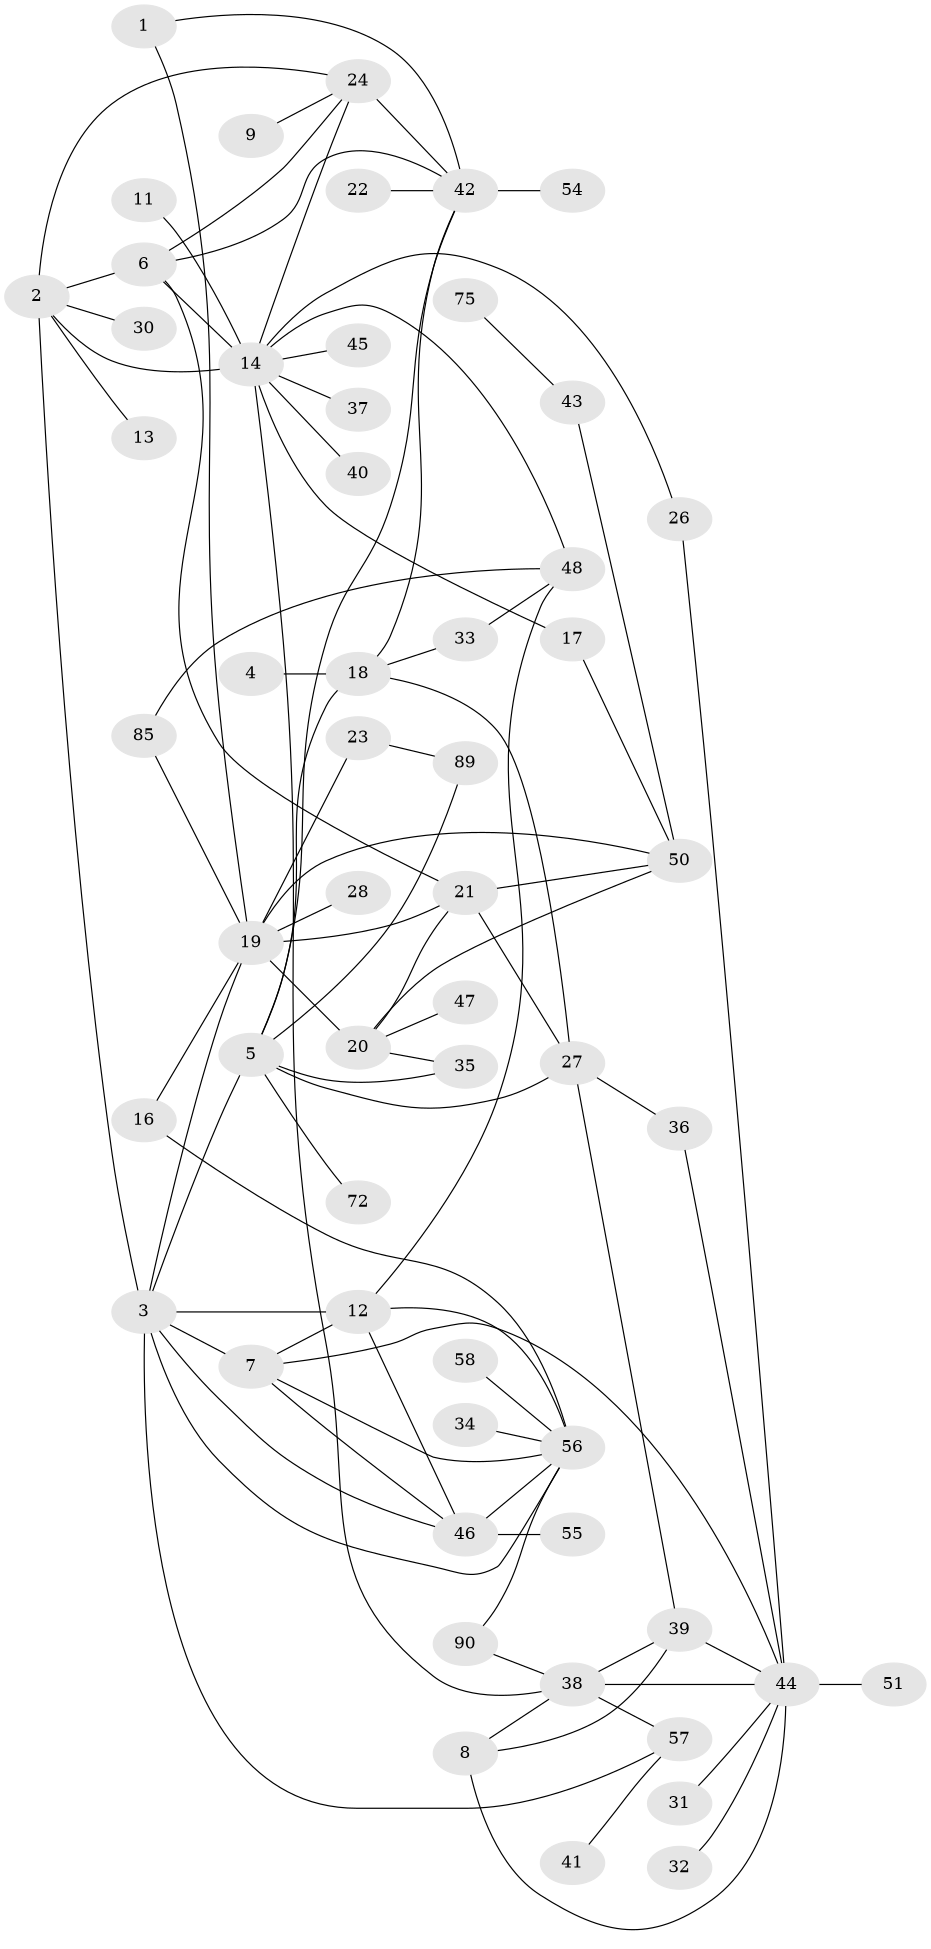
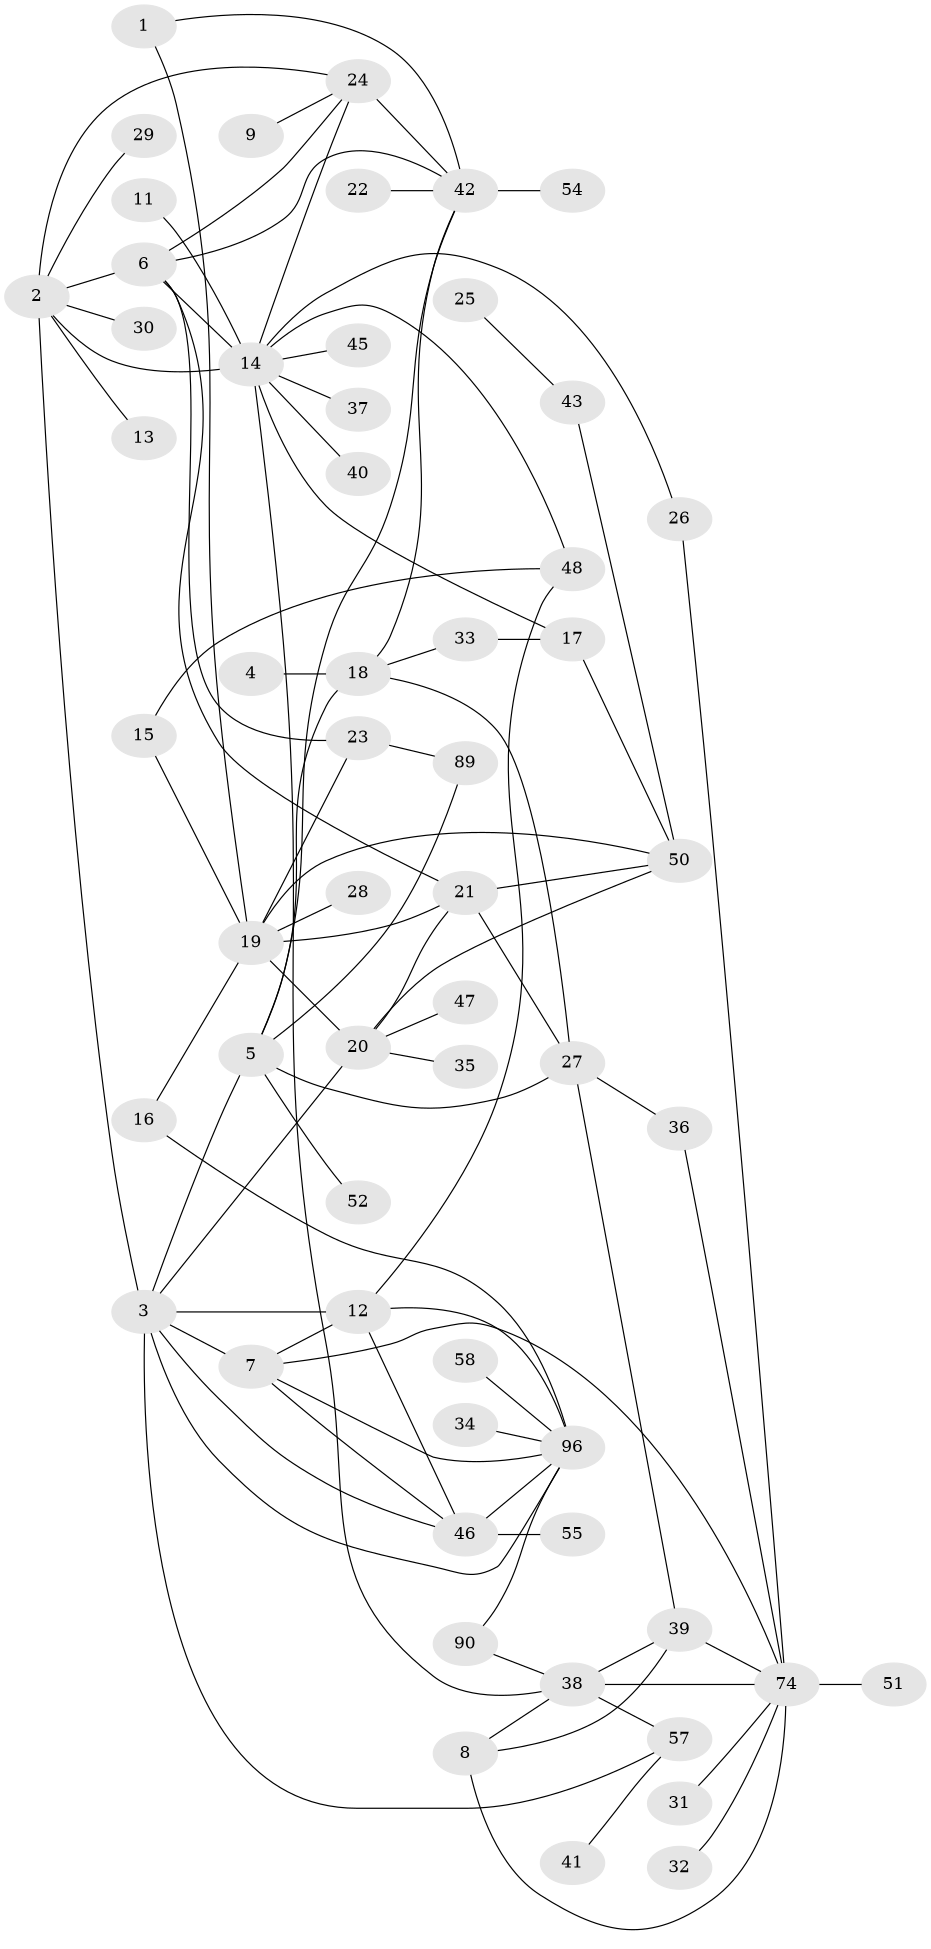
none -> (144, 136)
(465, 300) -> (465, 300)
none -> (190, 579)
(519, 604) -> (519, 639)
(144, 736) -> (144, 736)
(356, 1082) -> none
(189, 1125) -> (251, 1180)
(358, 1202) -> (358, 1202)
(573, 1448) -> (573, 1448)
(787, 1684) -> (787, 1684)
